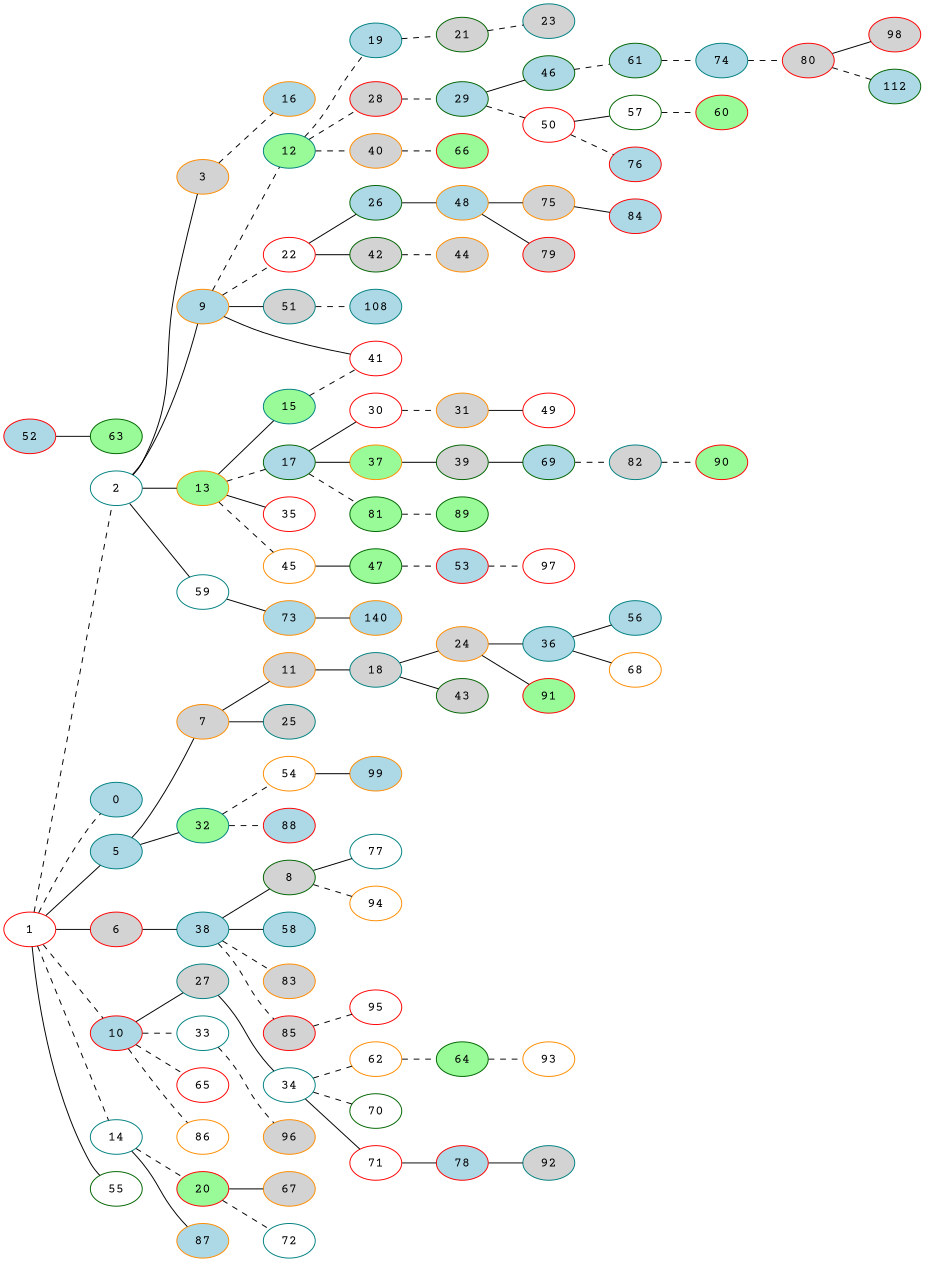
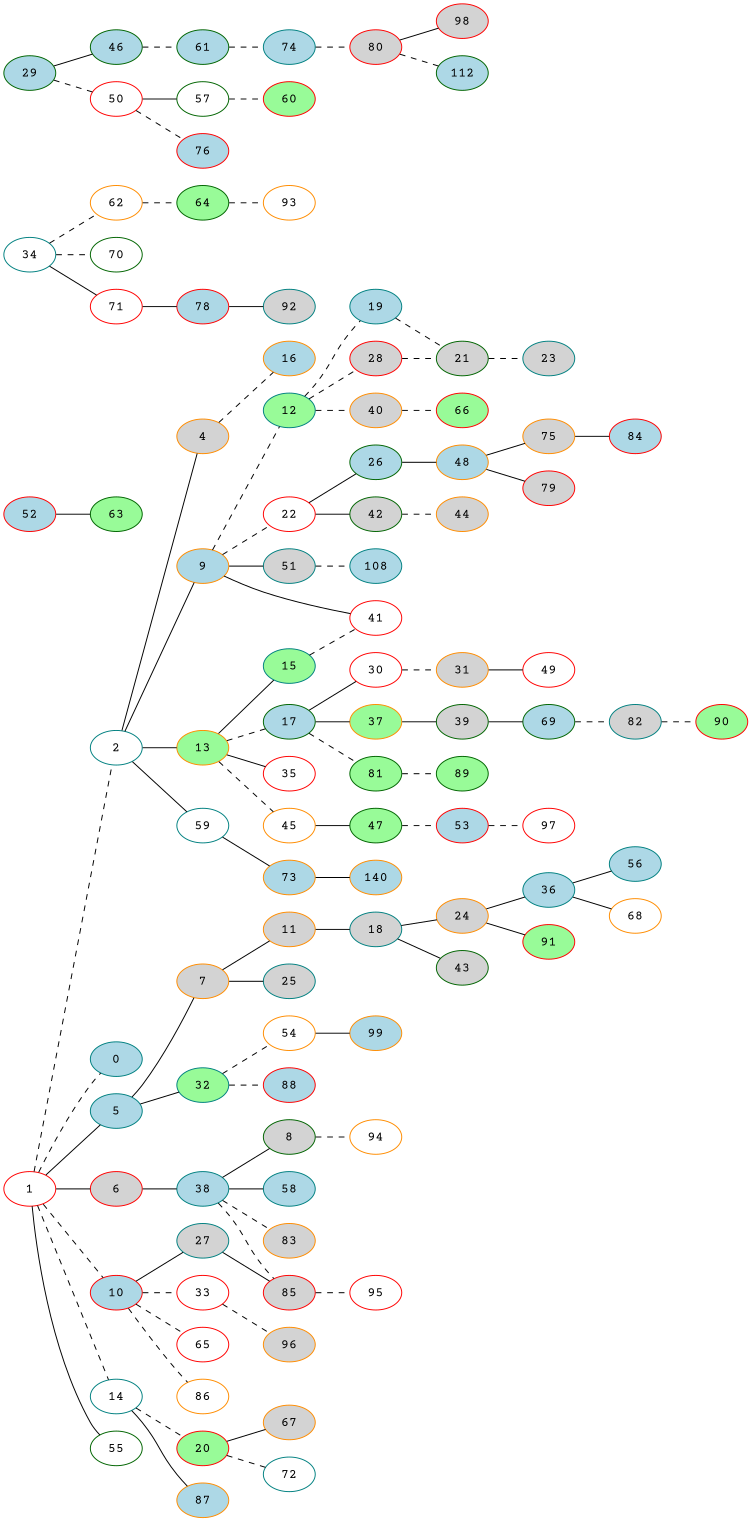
(419, 99) -> (419, 358)
(203, 177) -> (203, 436)
(376, 852) -> none
(203, 1033) -> (203, 1293)
(246, 1033) -> (246, 1267)
